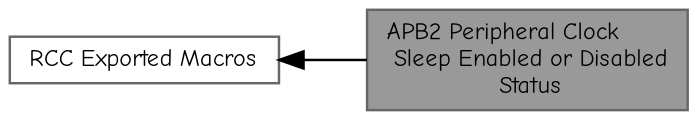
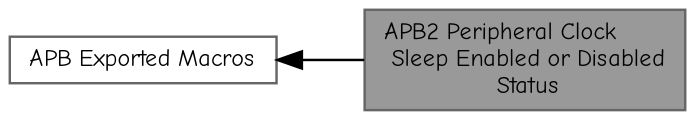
(144, 60) -> (143, 60)
